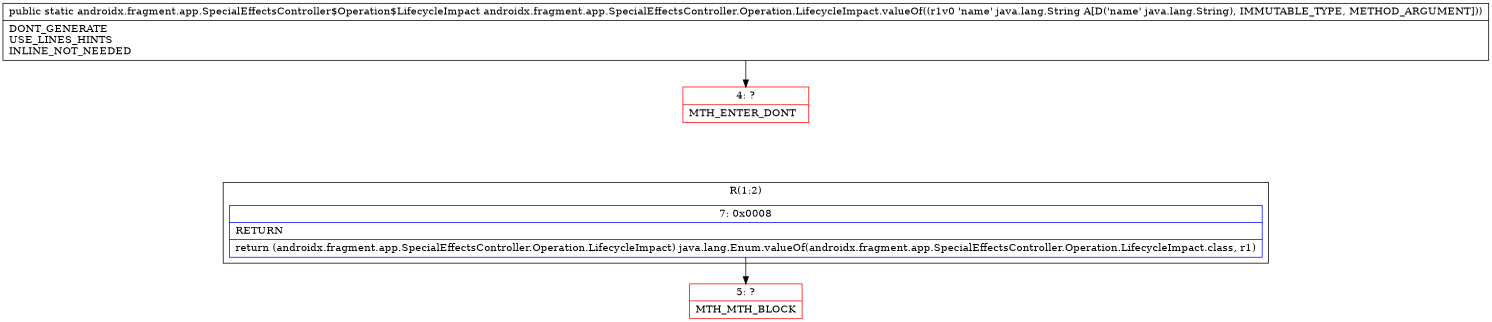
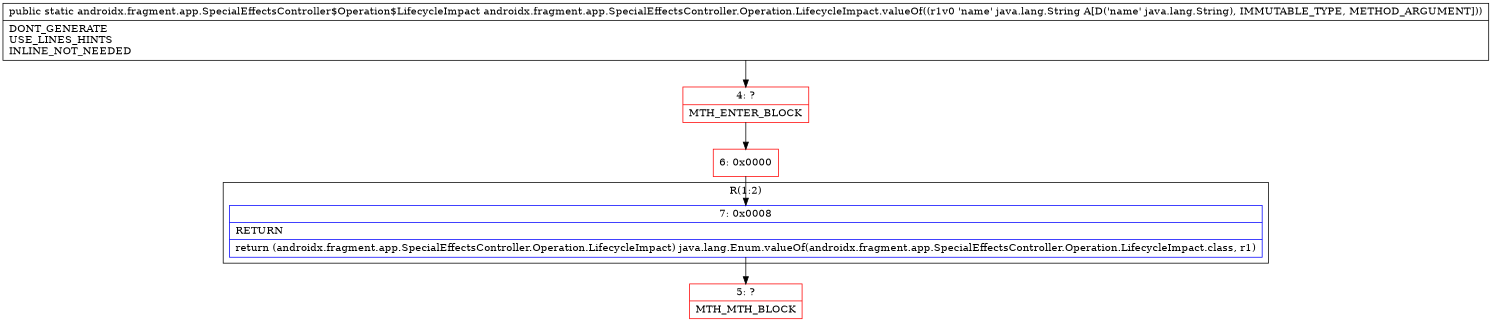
(742, 113) -> (746, 113)
none -> (746, 163)
